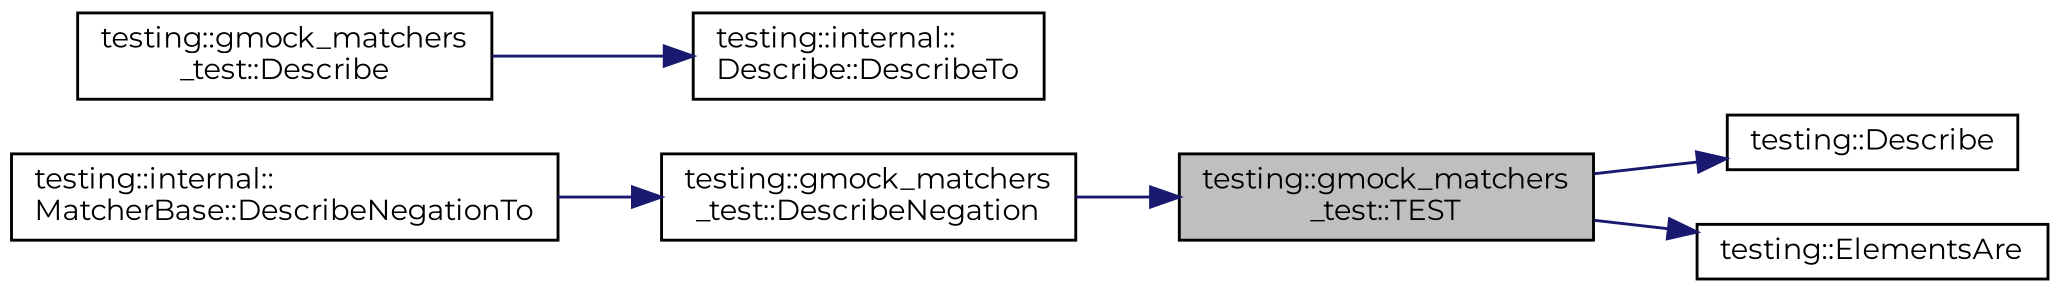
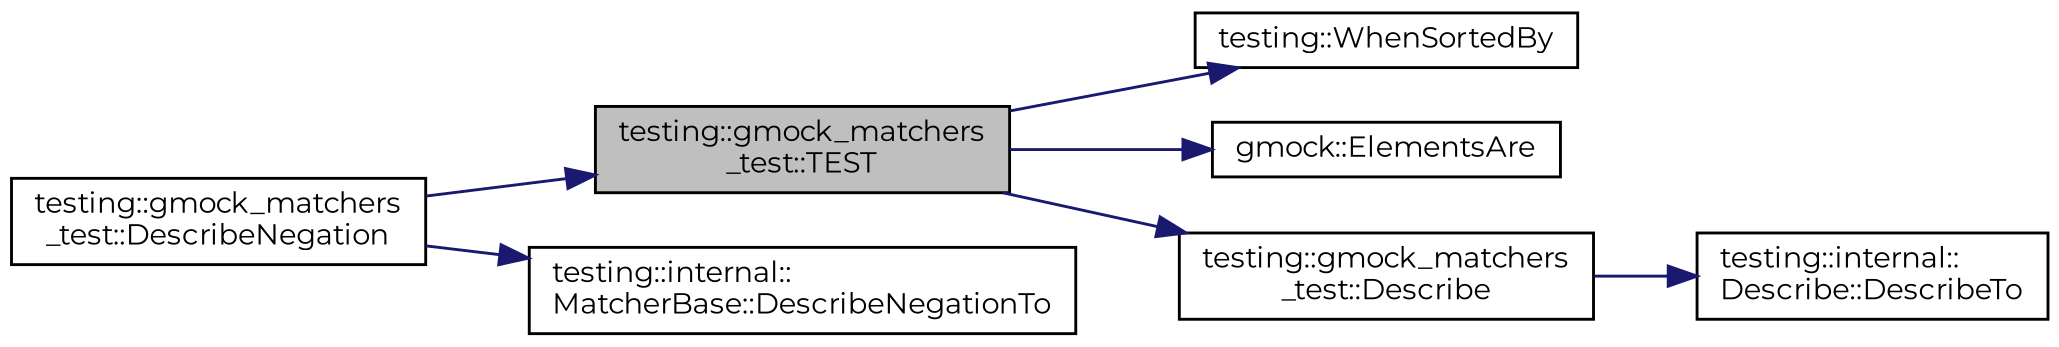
(1873, 142) -> (1386, 40)
(595, 197) -> (463, 250)
none -> (1080, 210)
(1873, 252) -> (1386, 150)
